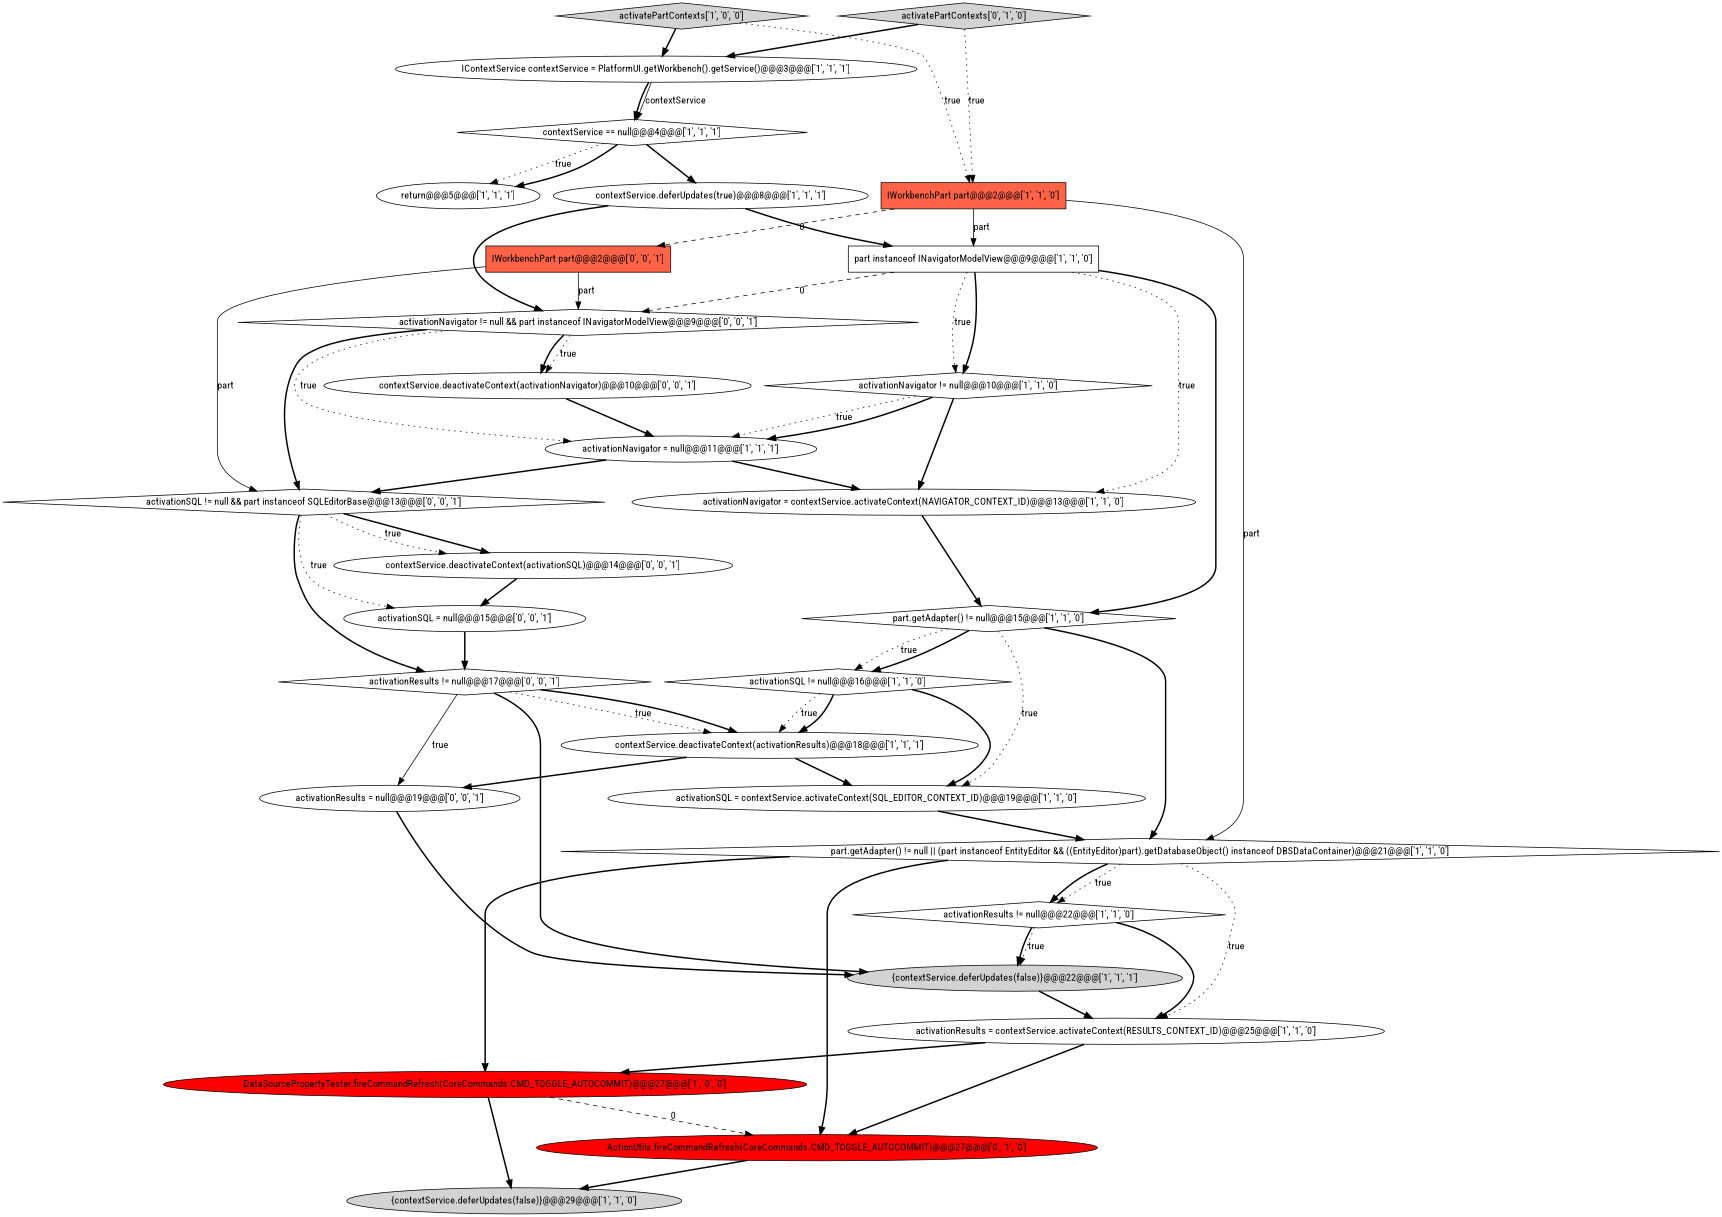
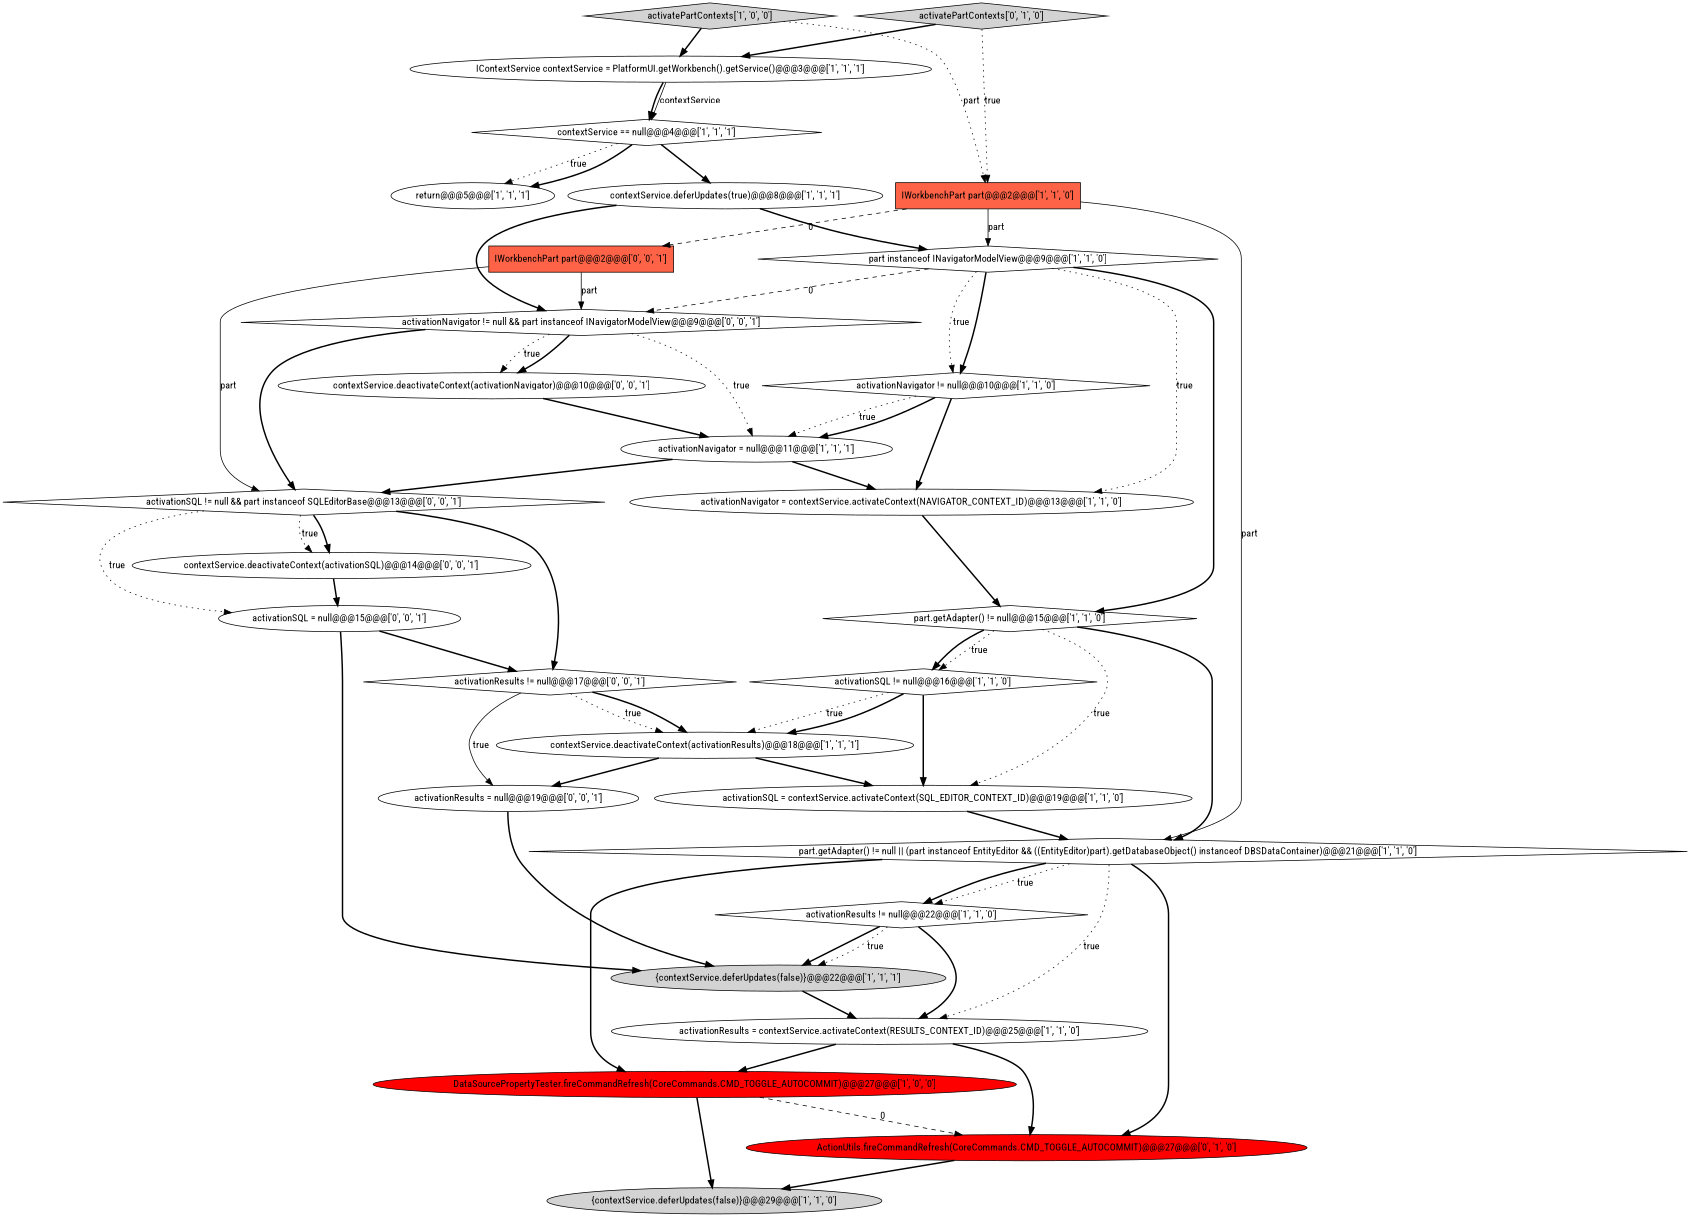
(953, 101) -> (972, 101)
(973, 259) -> (988, 259)
(575, 938) -> (347, 923)
